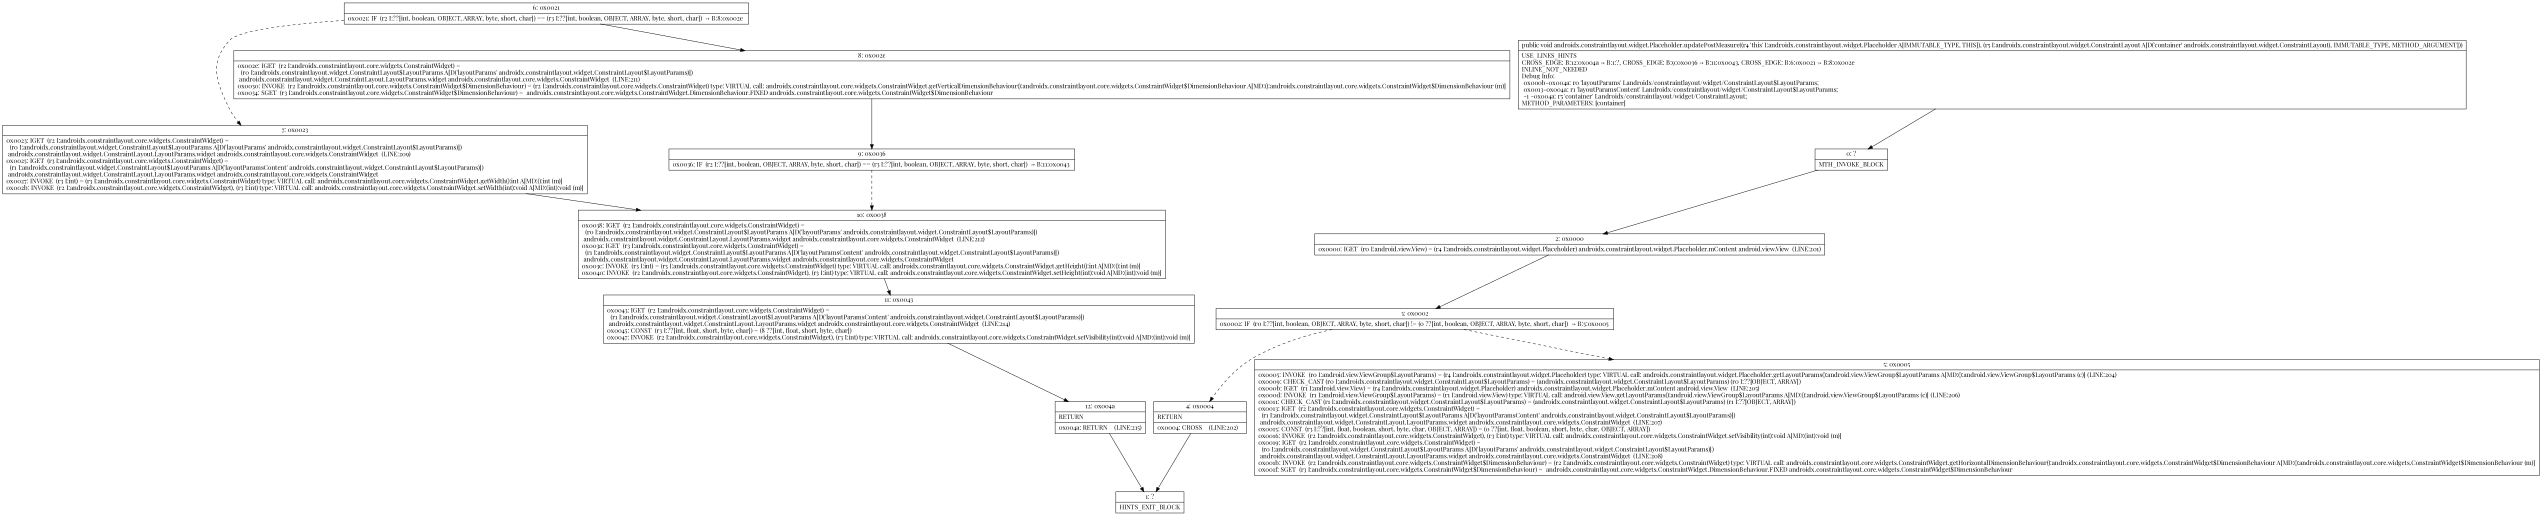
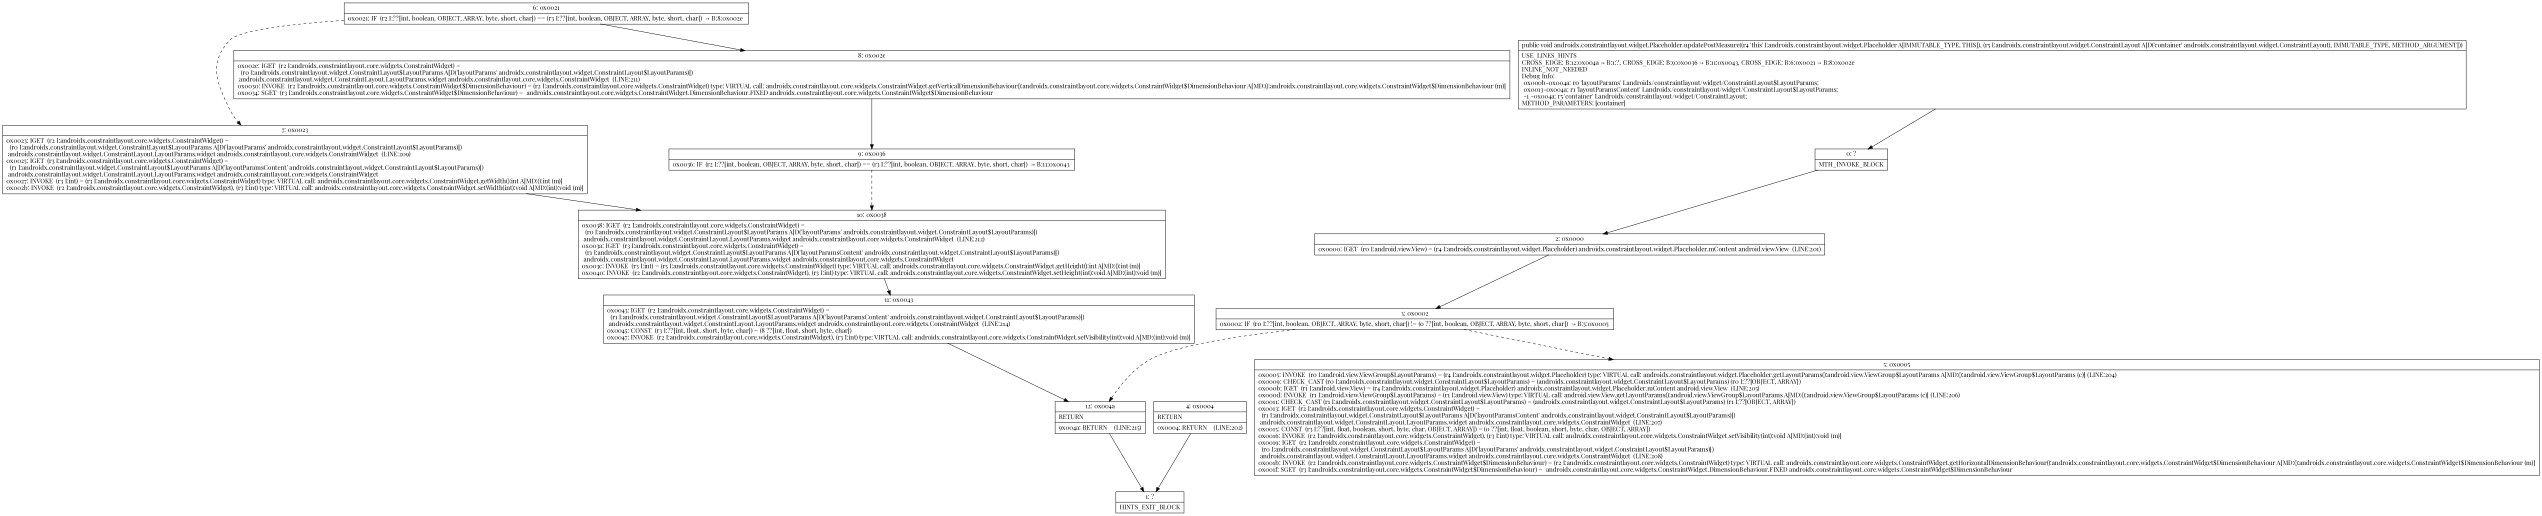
(1265, 352) -> (1195, 345)
(1100, 428) -> (1100, 428)
(1198, 428) -> (1200, 428)
